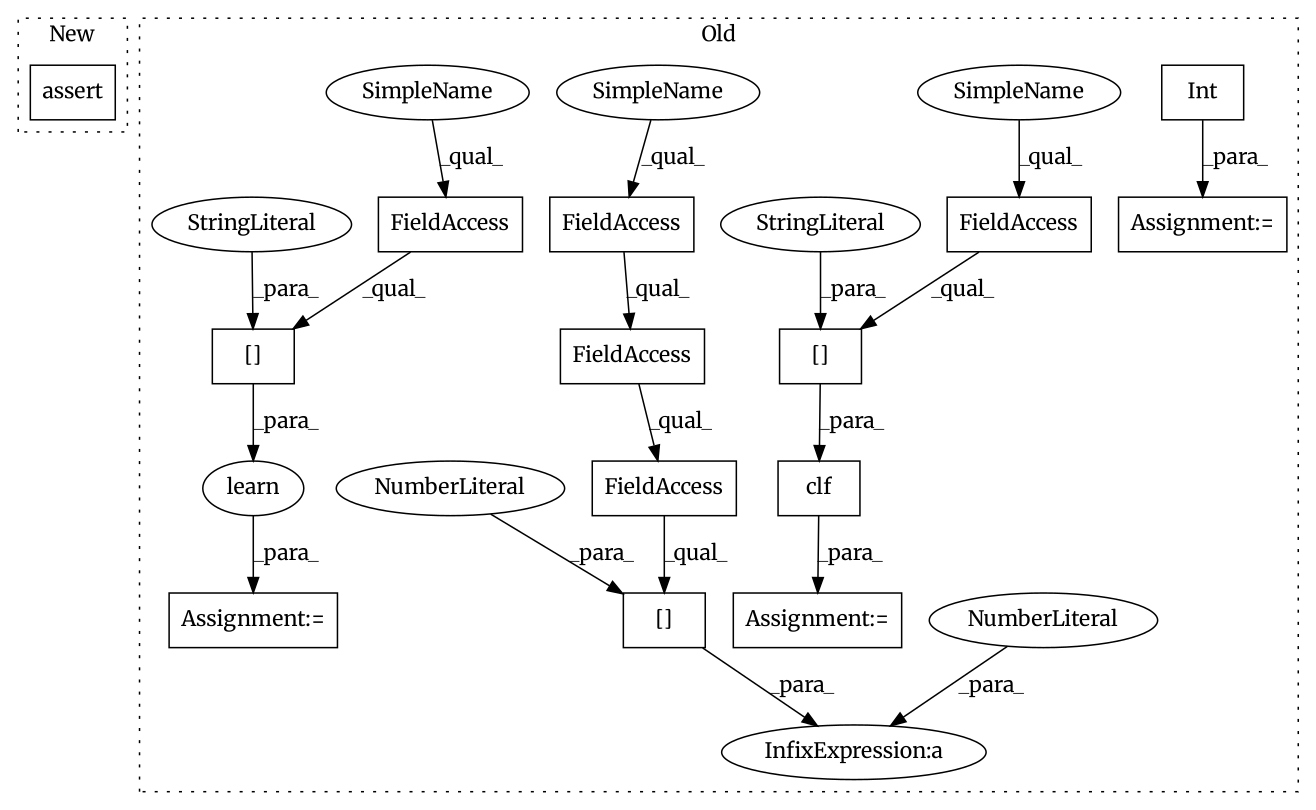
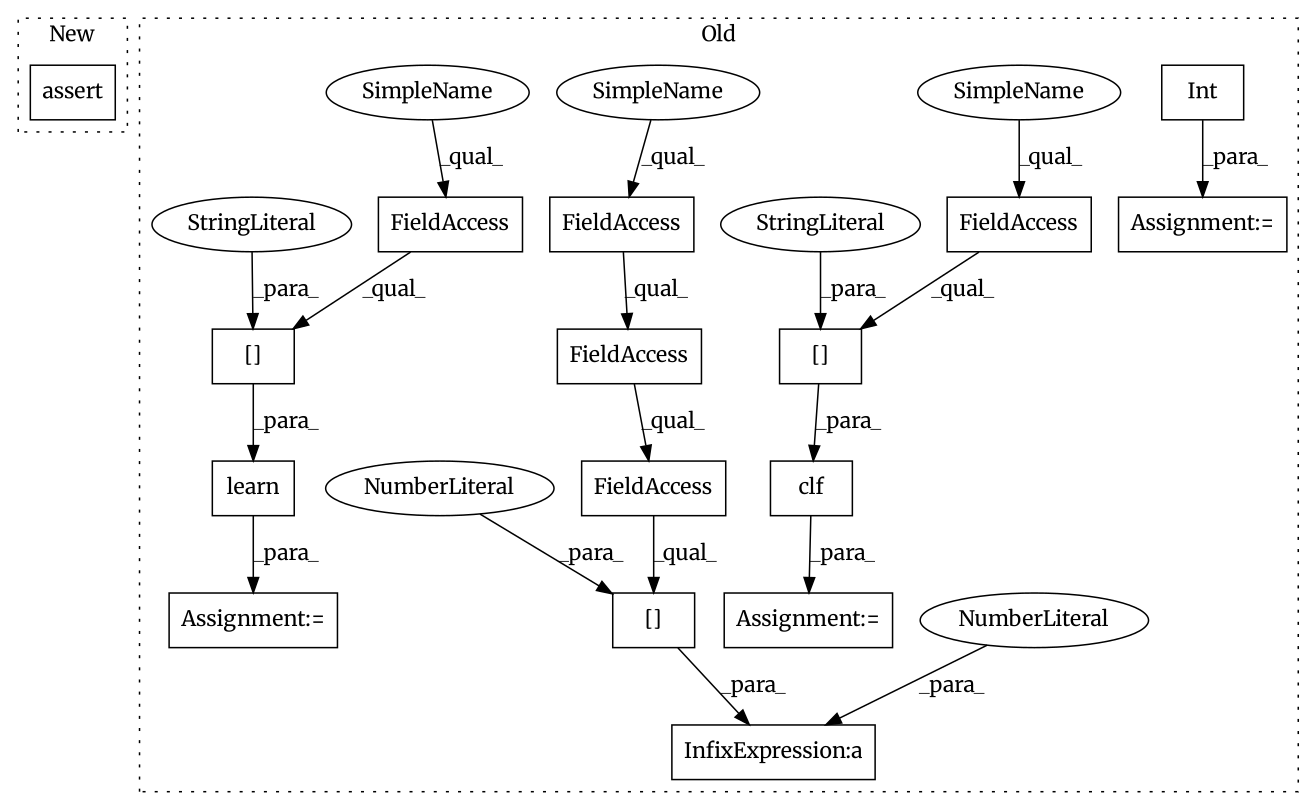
(253, 488) -> (253, 488)
(854, 752) -> (774, 752)
